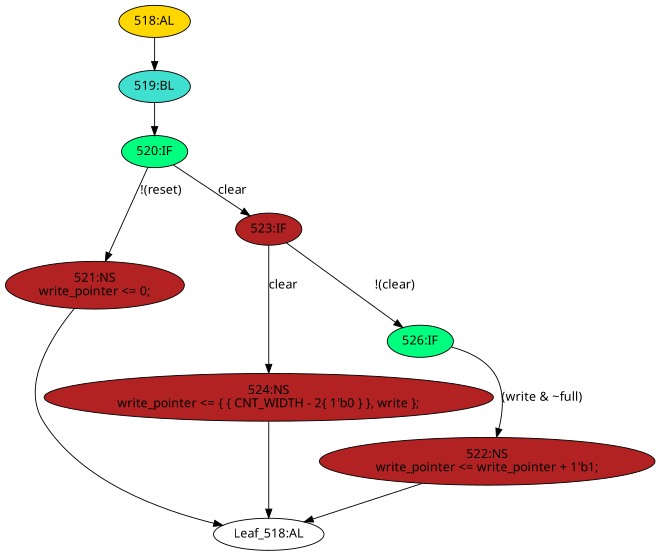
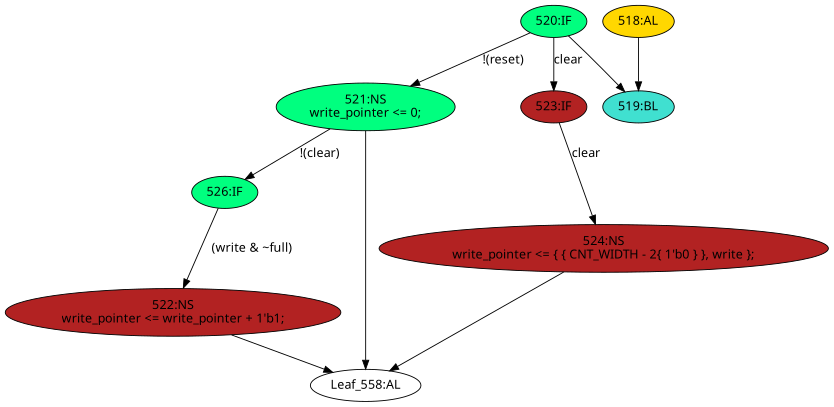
(155, 115) -> (594, 60)
(341, 283) -> (291, 152)
(95, 285) -> (366, 107)
(269, 534) -> (366, 385)
